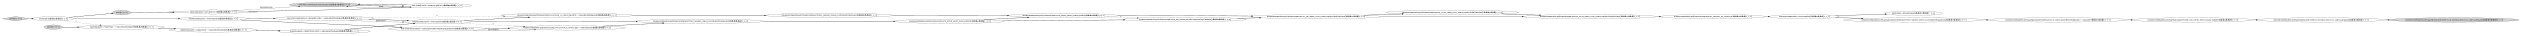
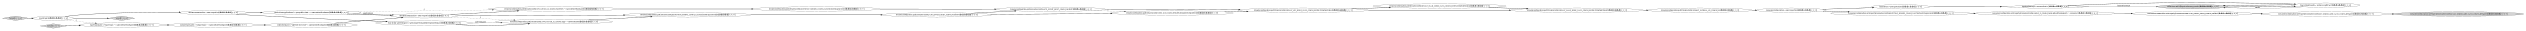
(152, 12) -> (1965, 7)
(122, 13) -> (122, 18)
(53, 27) -> (53, 26)
